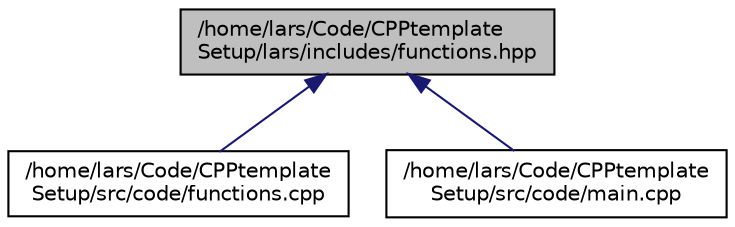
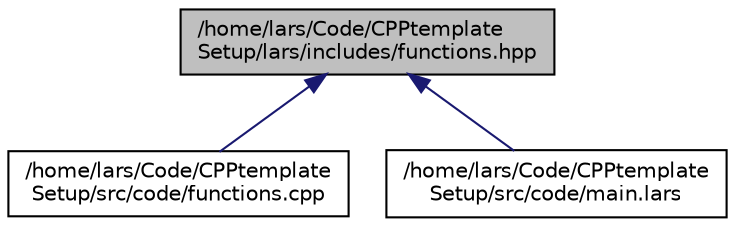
(556, 184) -> (556, 184)
